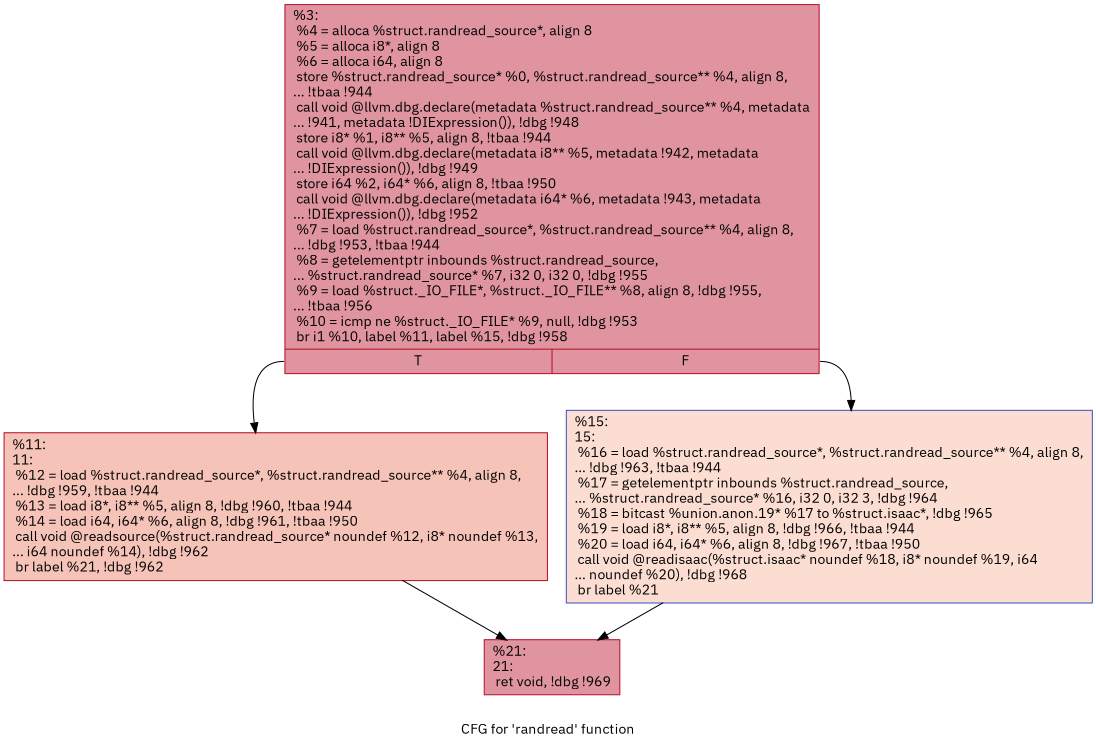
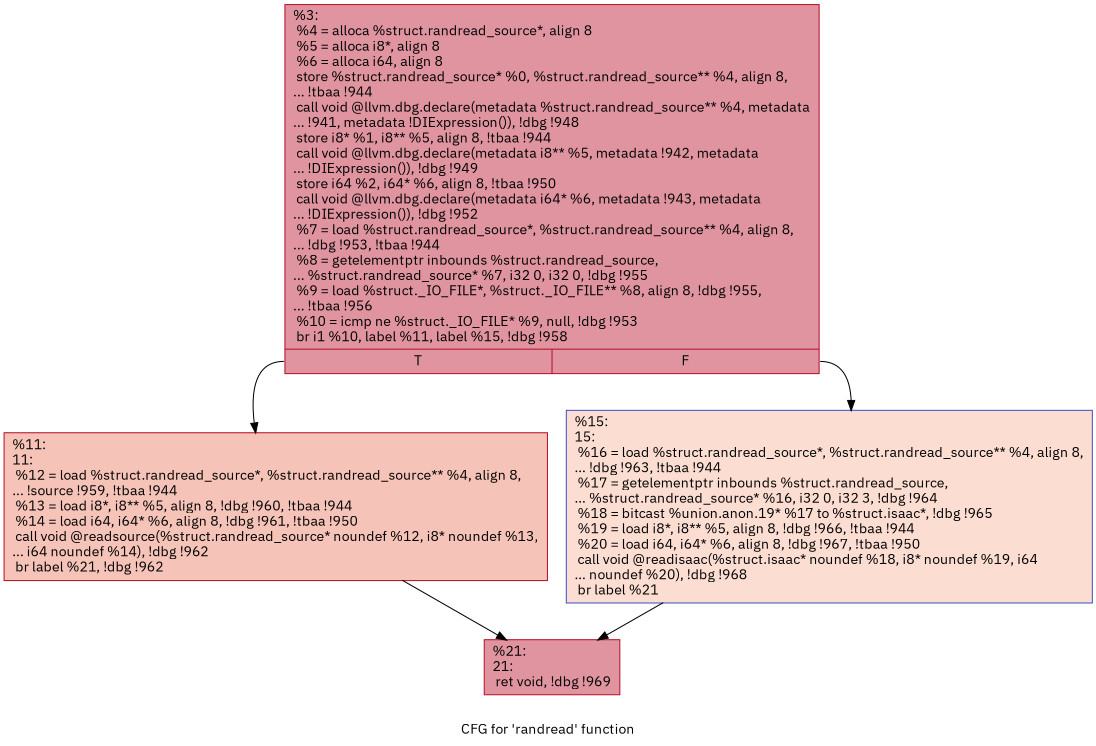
(86, 491) -> (95, 491)
